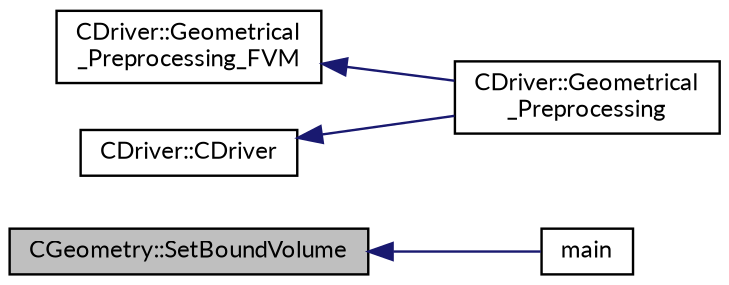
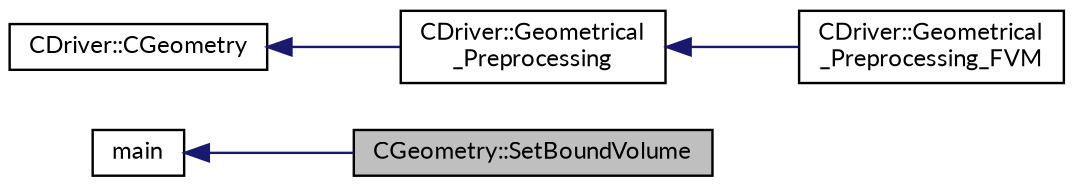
(401, 74) -> (745, 47)
(189, 153) -> (138, 47)
(467, 252) -> (281, 153)
